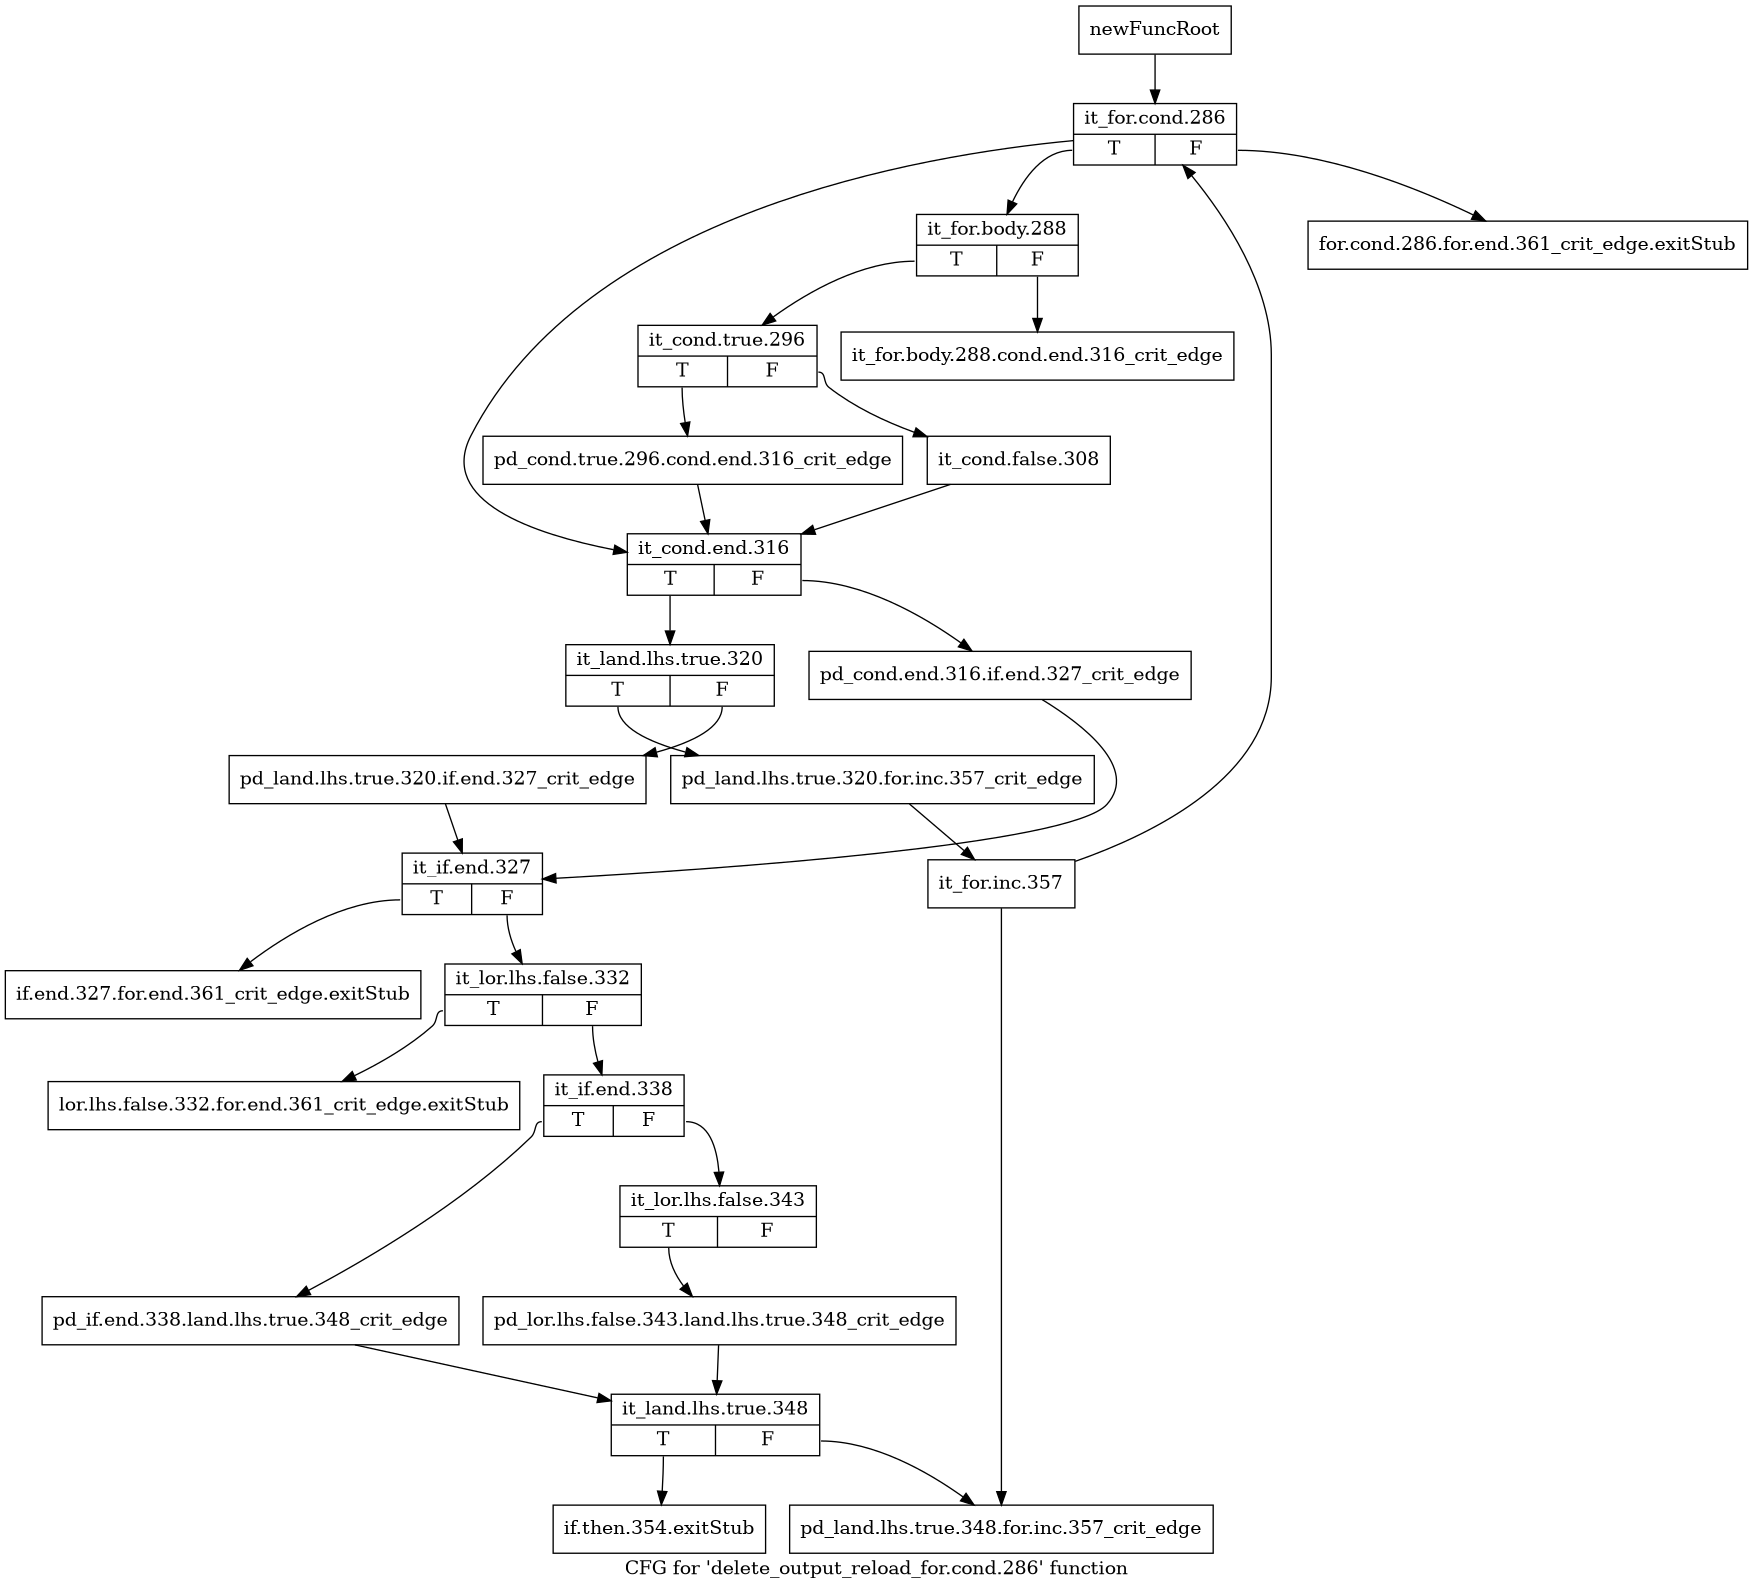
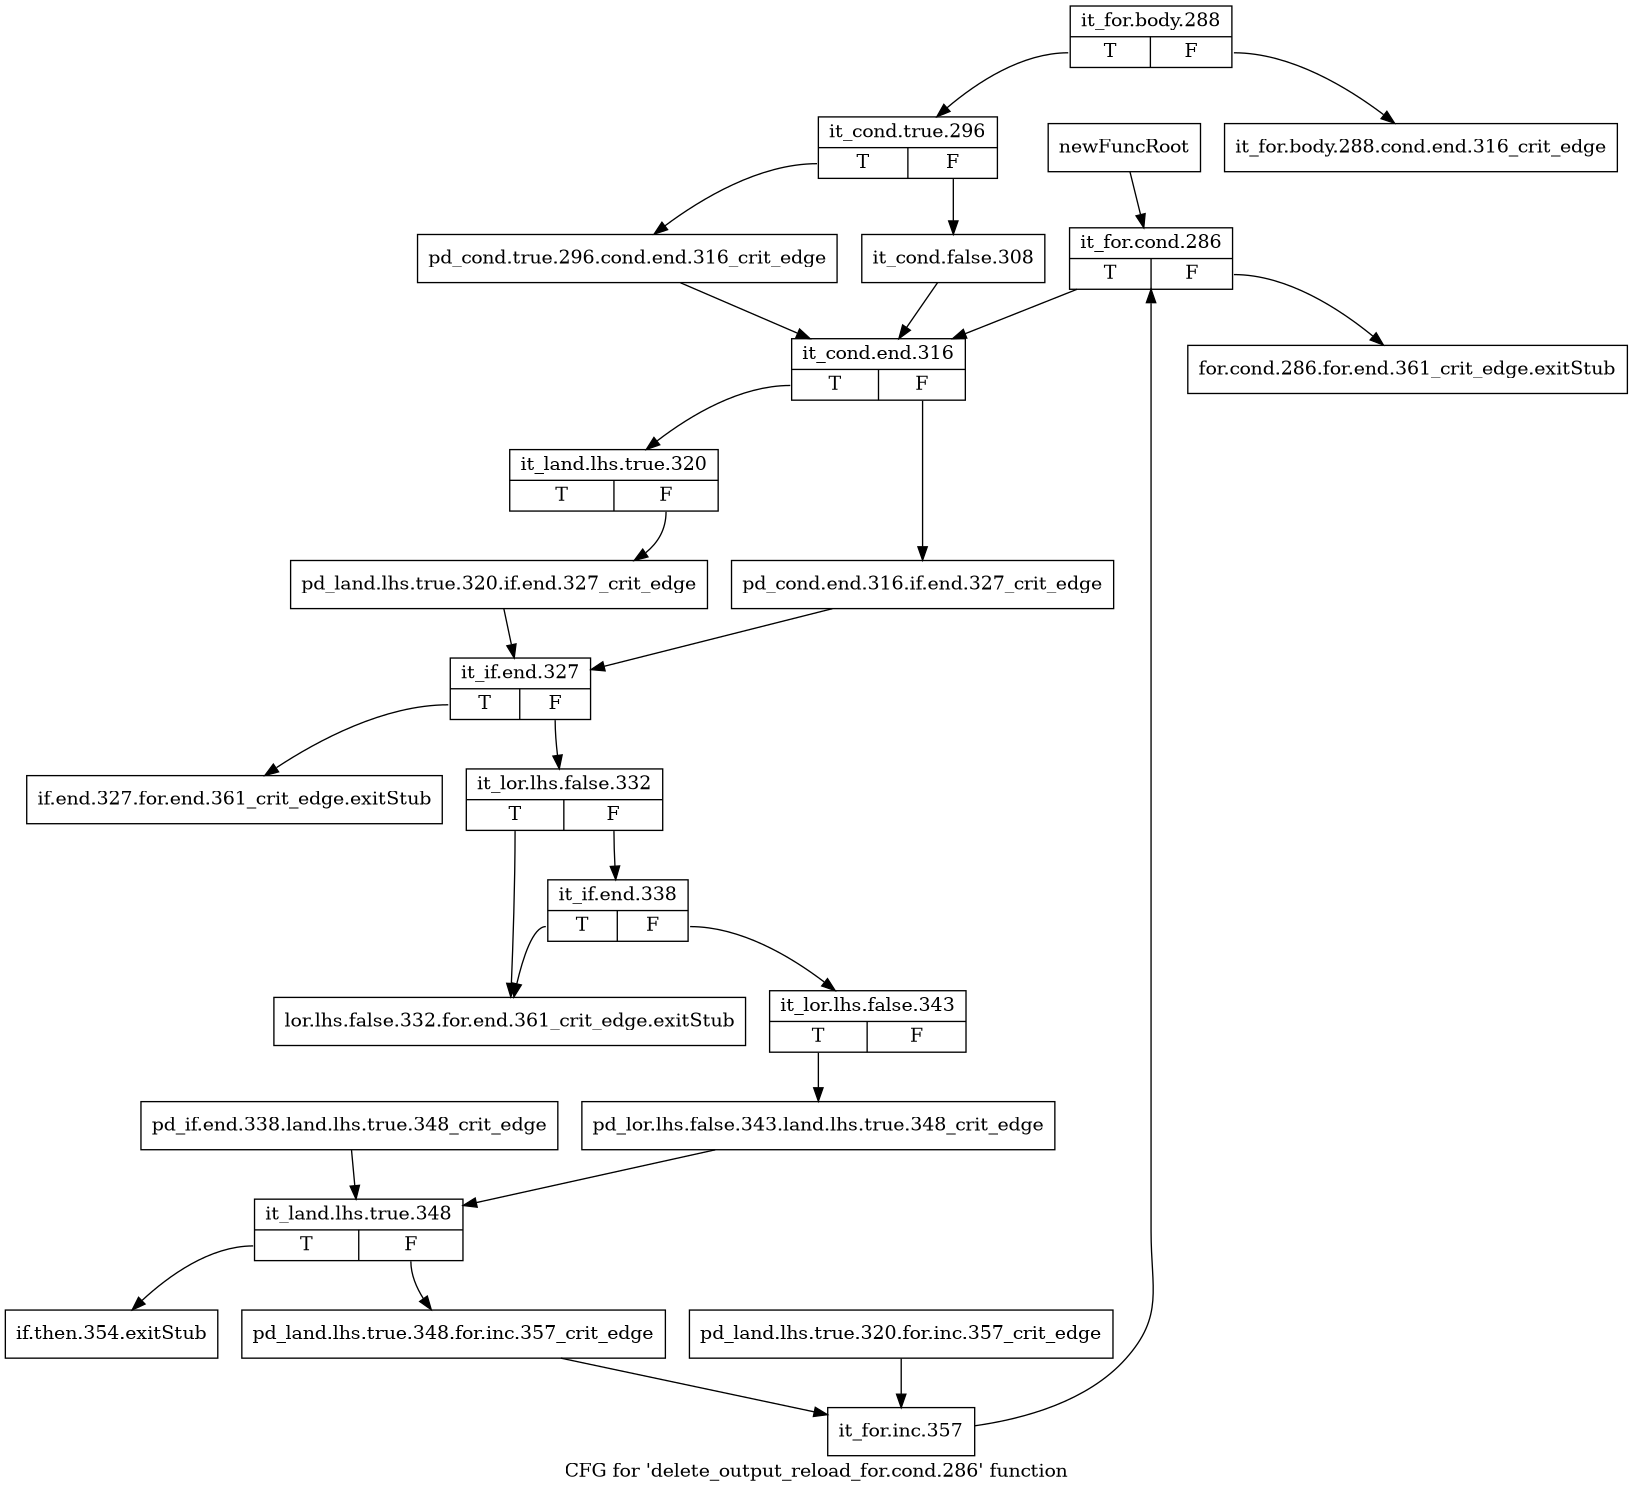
(1036, 167) -> none
(645, 737) -> none
(1001, 1200) -> (688, 1385)
(433, 1215) -> (526, 952)
